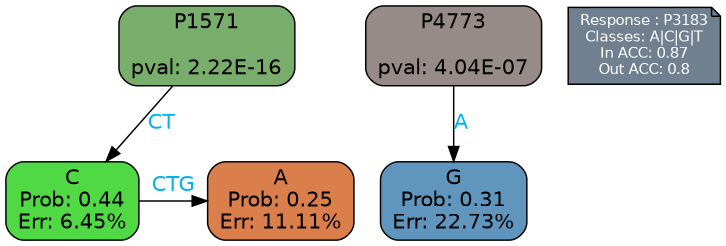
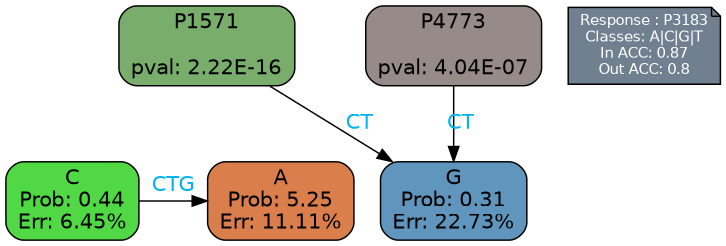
(144, 118) -> (325, 120)
(461, 123) -> (461, 123)
(281, 201) -> (281, 201)
